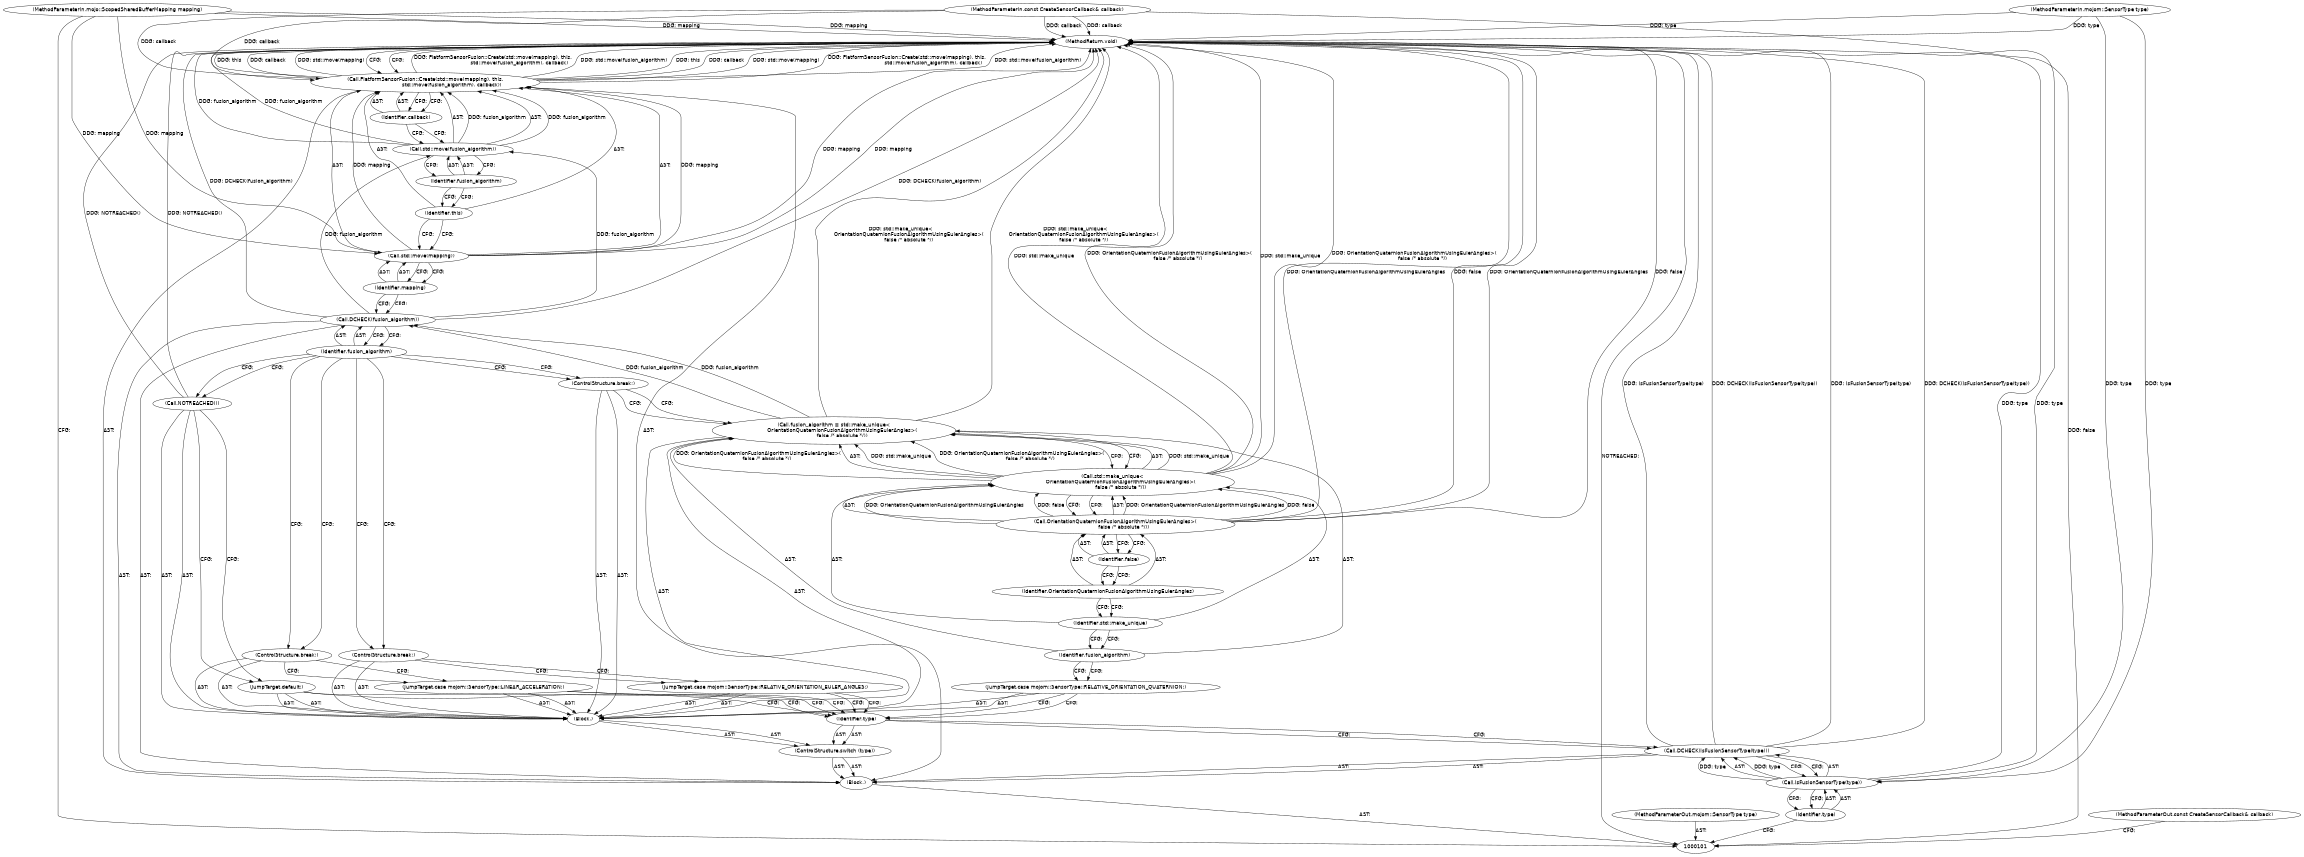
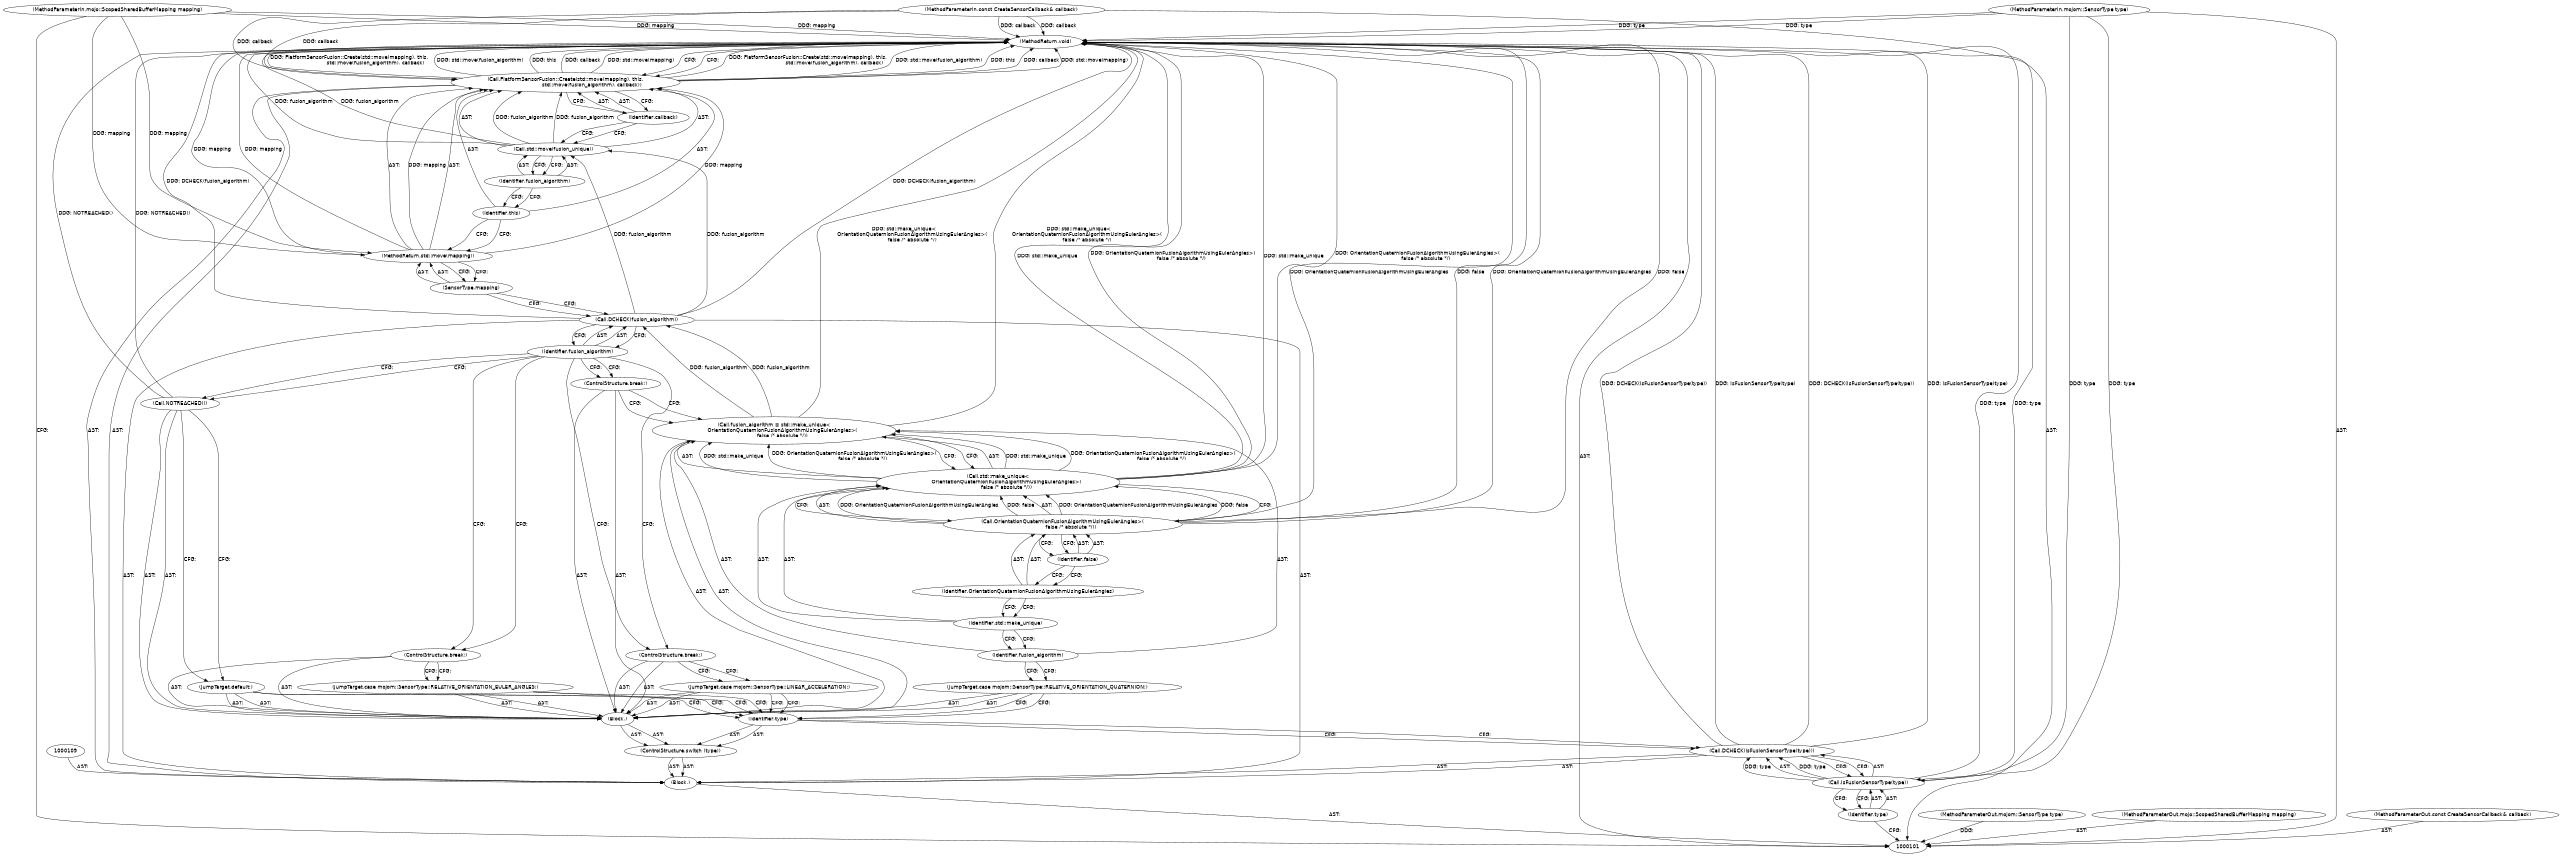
(453, 150) -> (553, 150)
(421, 256) -> (428, 256)
(400, 288) -> (471, 288)
(2082, 431) -> (2053, 431)
(1621, 456) -> (1586, 456)
none -> (2336, 535)
none -> (66, 751)
none -> (2209, 815)
(1702, 831) -> (1968, 831)
(2130, 831) -> (2388, 831)
